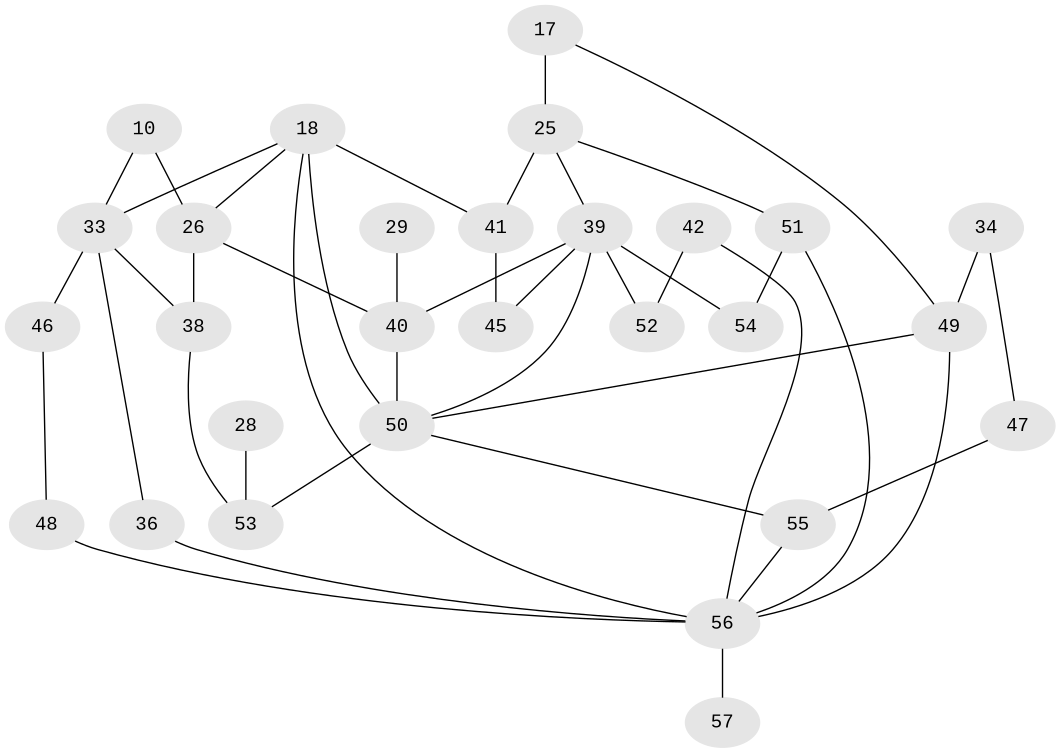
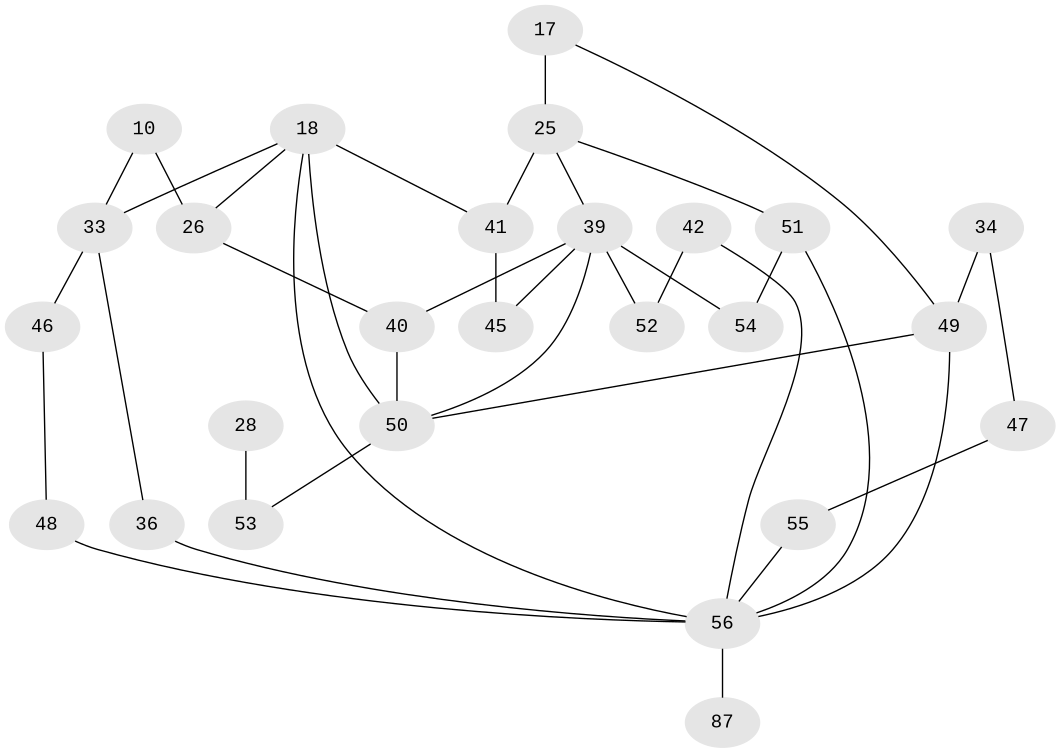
(397, 228) -> none
(194, 327) -> none
(597, 475) -> none
(723, 723) -> (723, 723)
